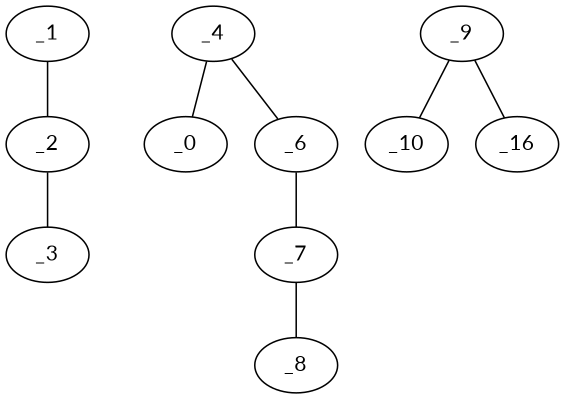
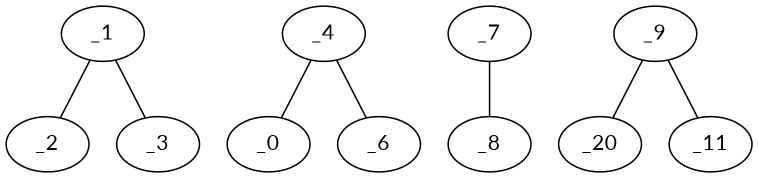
(407, 144) -> (600, 144)
(517, 144) -> (711, 144)
(48, 200) -> (130, 89)
(296, 200) -> none
